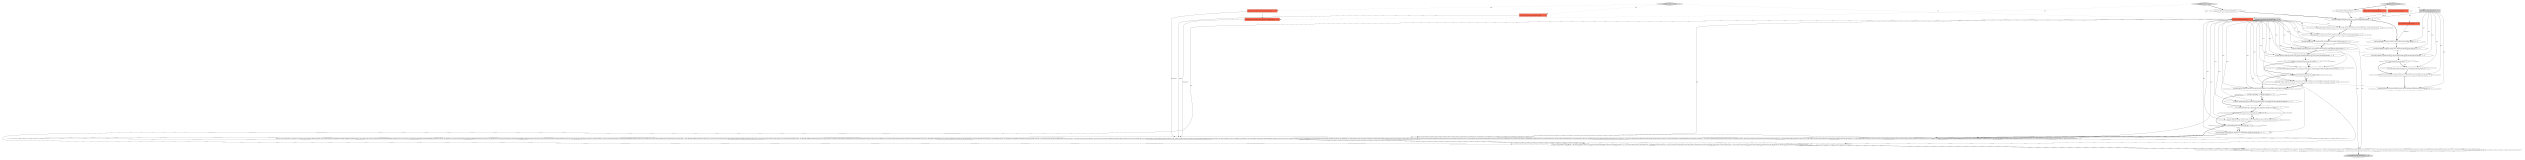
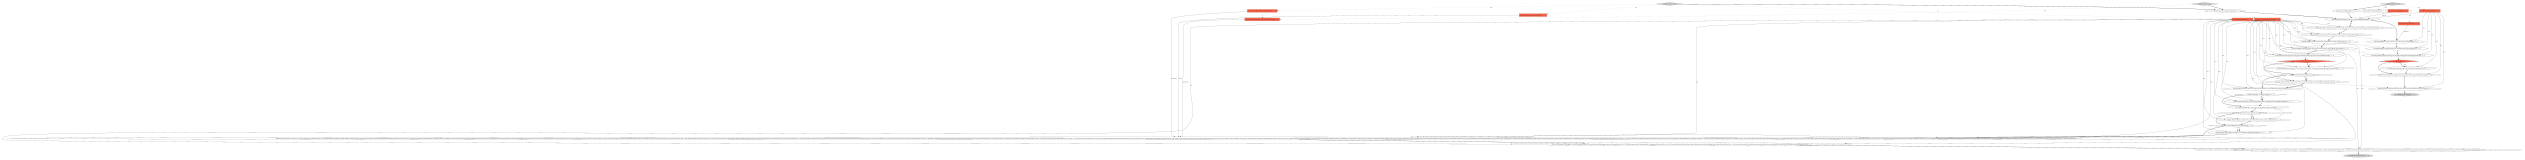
none -> (1948, 5)
(2375, 11) -> (2375, 11)
(2430, 11) -> (2430, 11)
(2268, 19) -> (2268, 19)
(2306, 61) -> (2306, 61)
(2399, 61) -> (2399, 61)
none -> (2405, 95)
